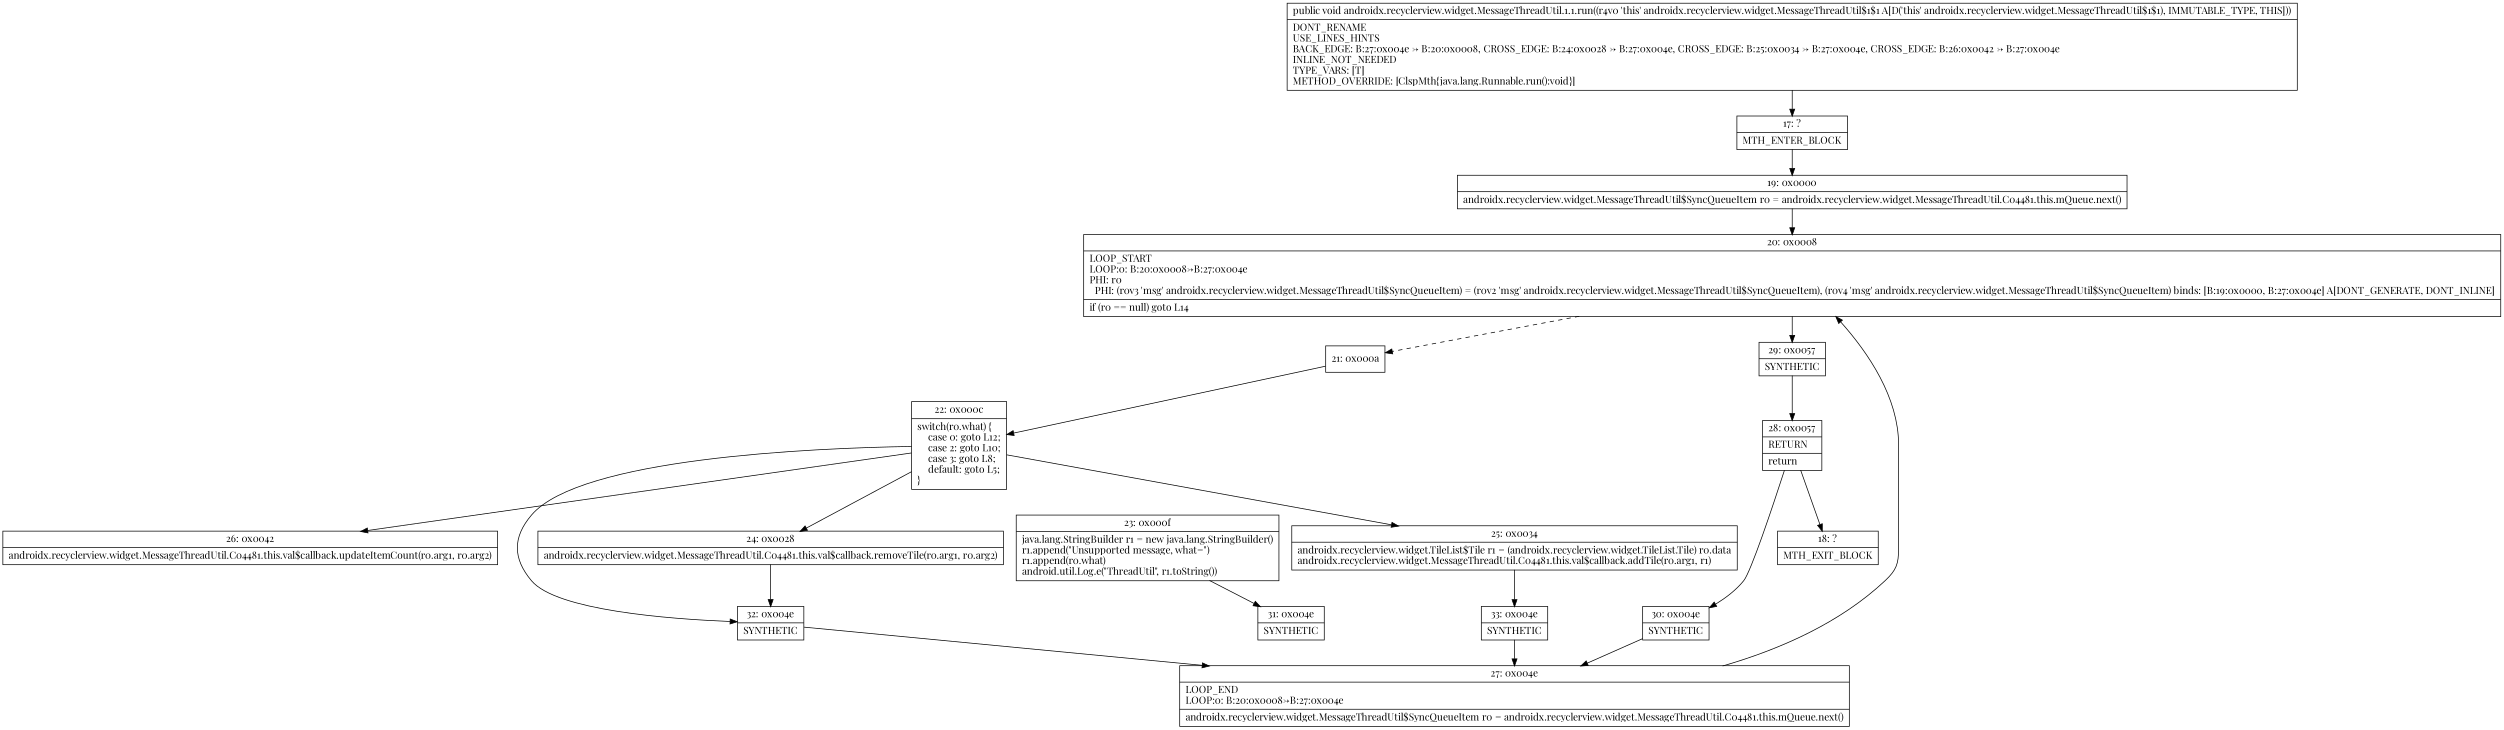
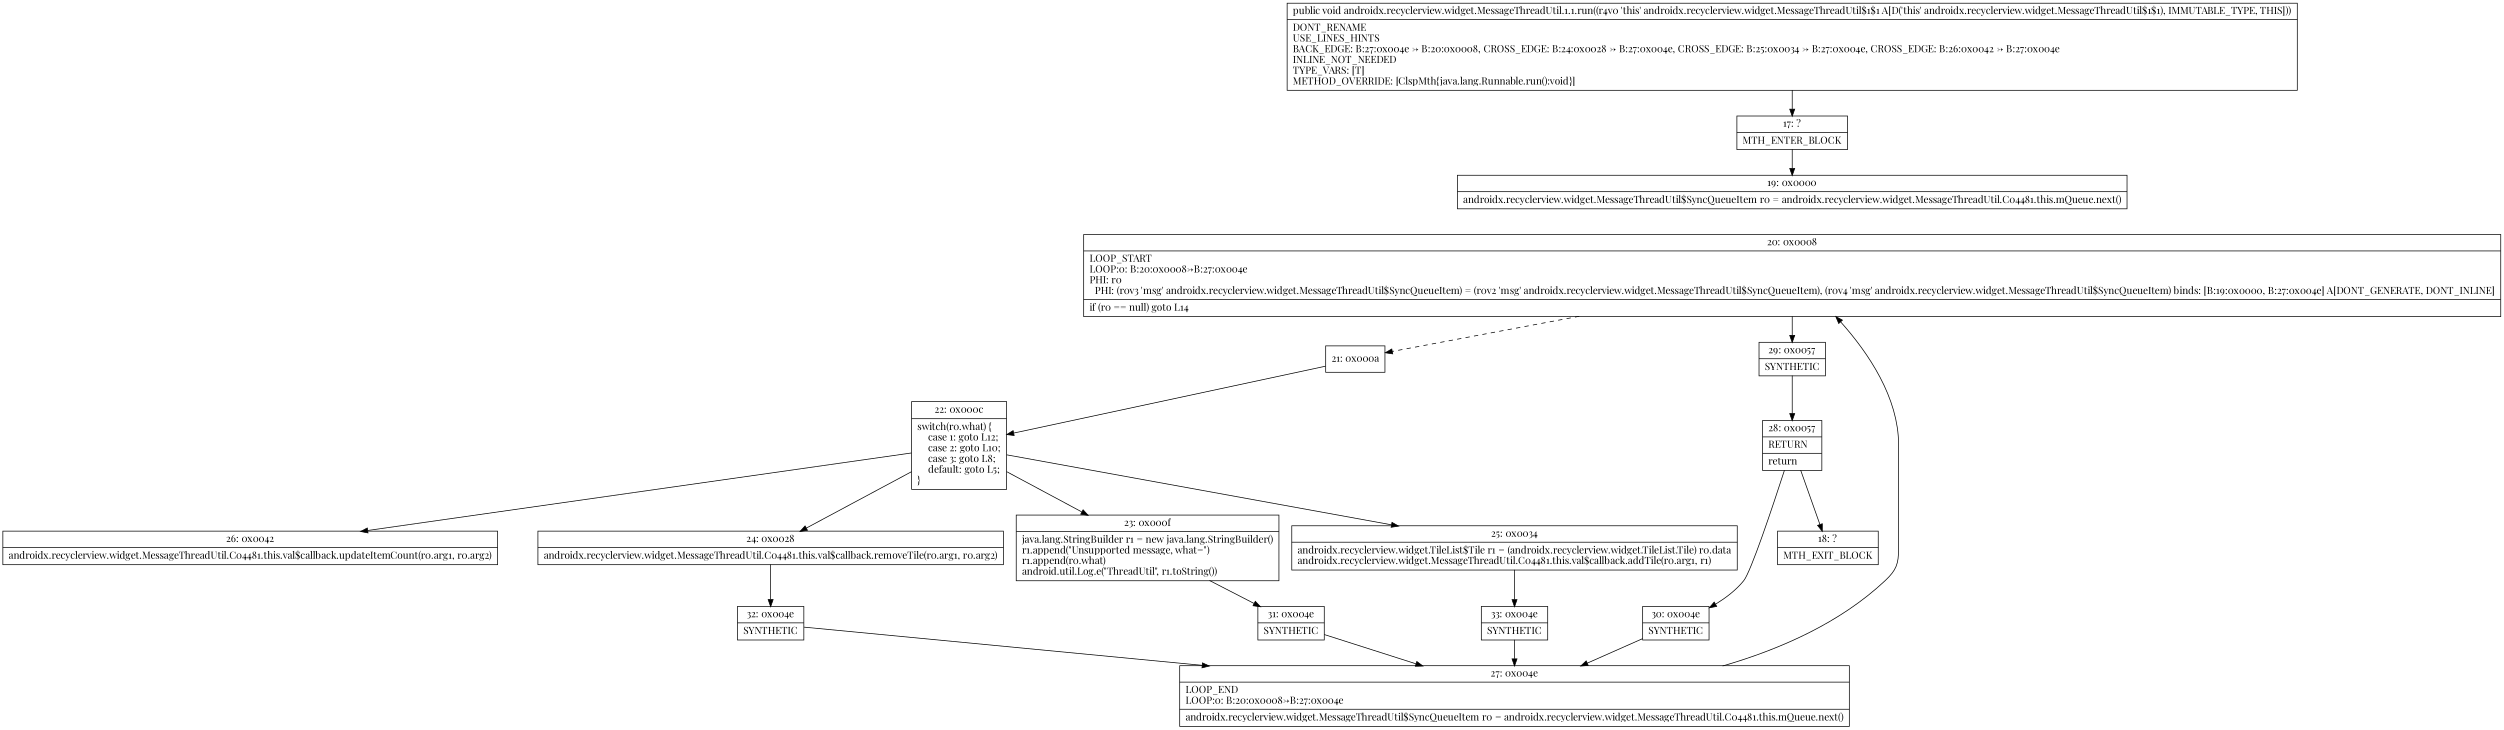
(1792, 218) -> none
(959, 438) -> (958, 438)
(580, 487) -> (1044, 492)
none -> (1370, 649)
